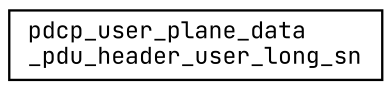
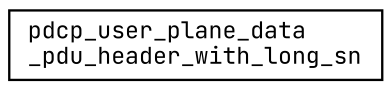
(196, 45) -> (196, 45)
